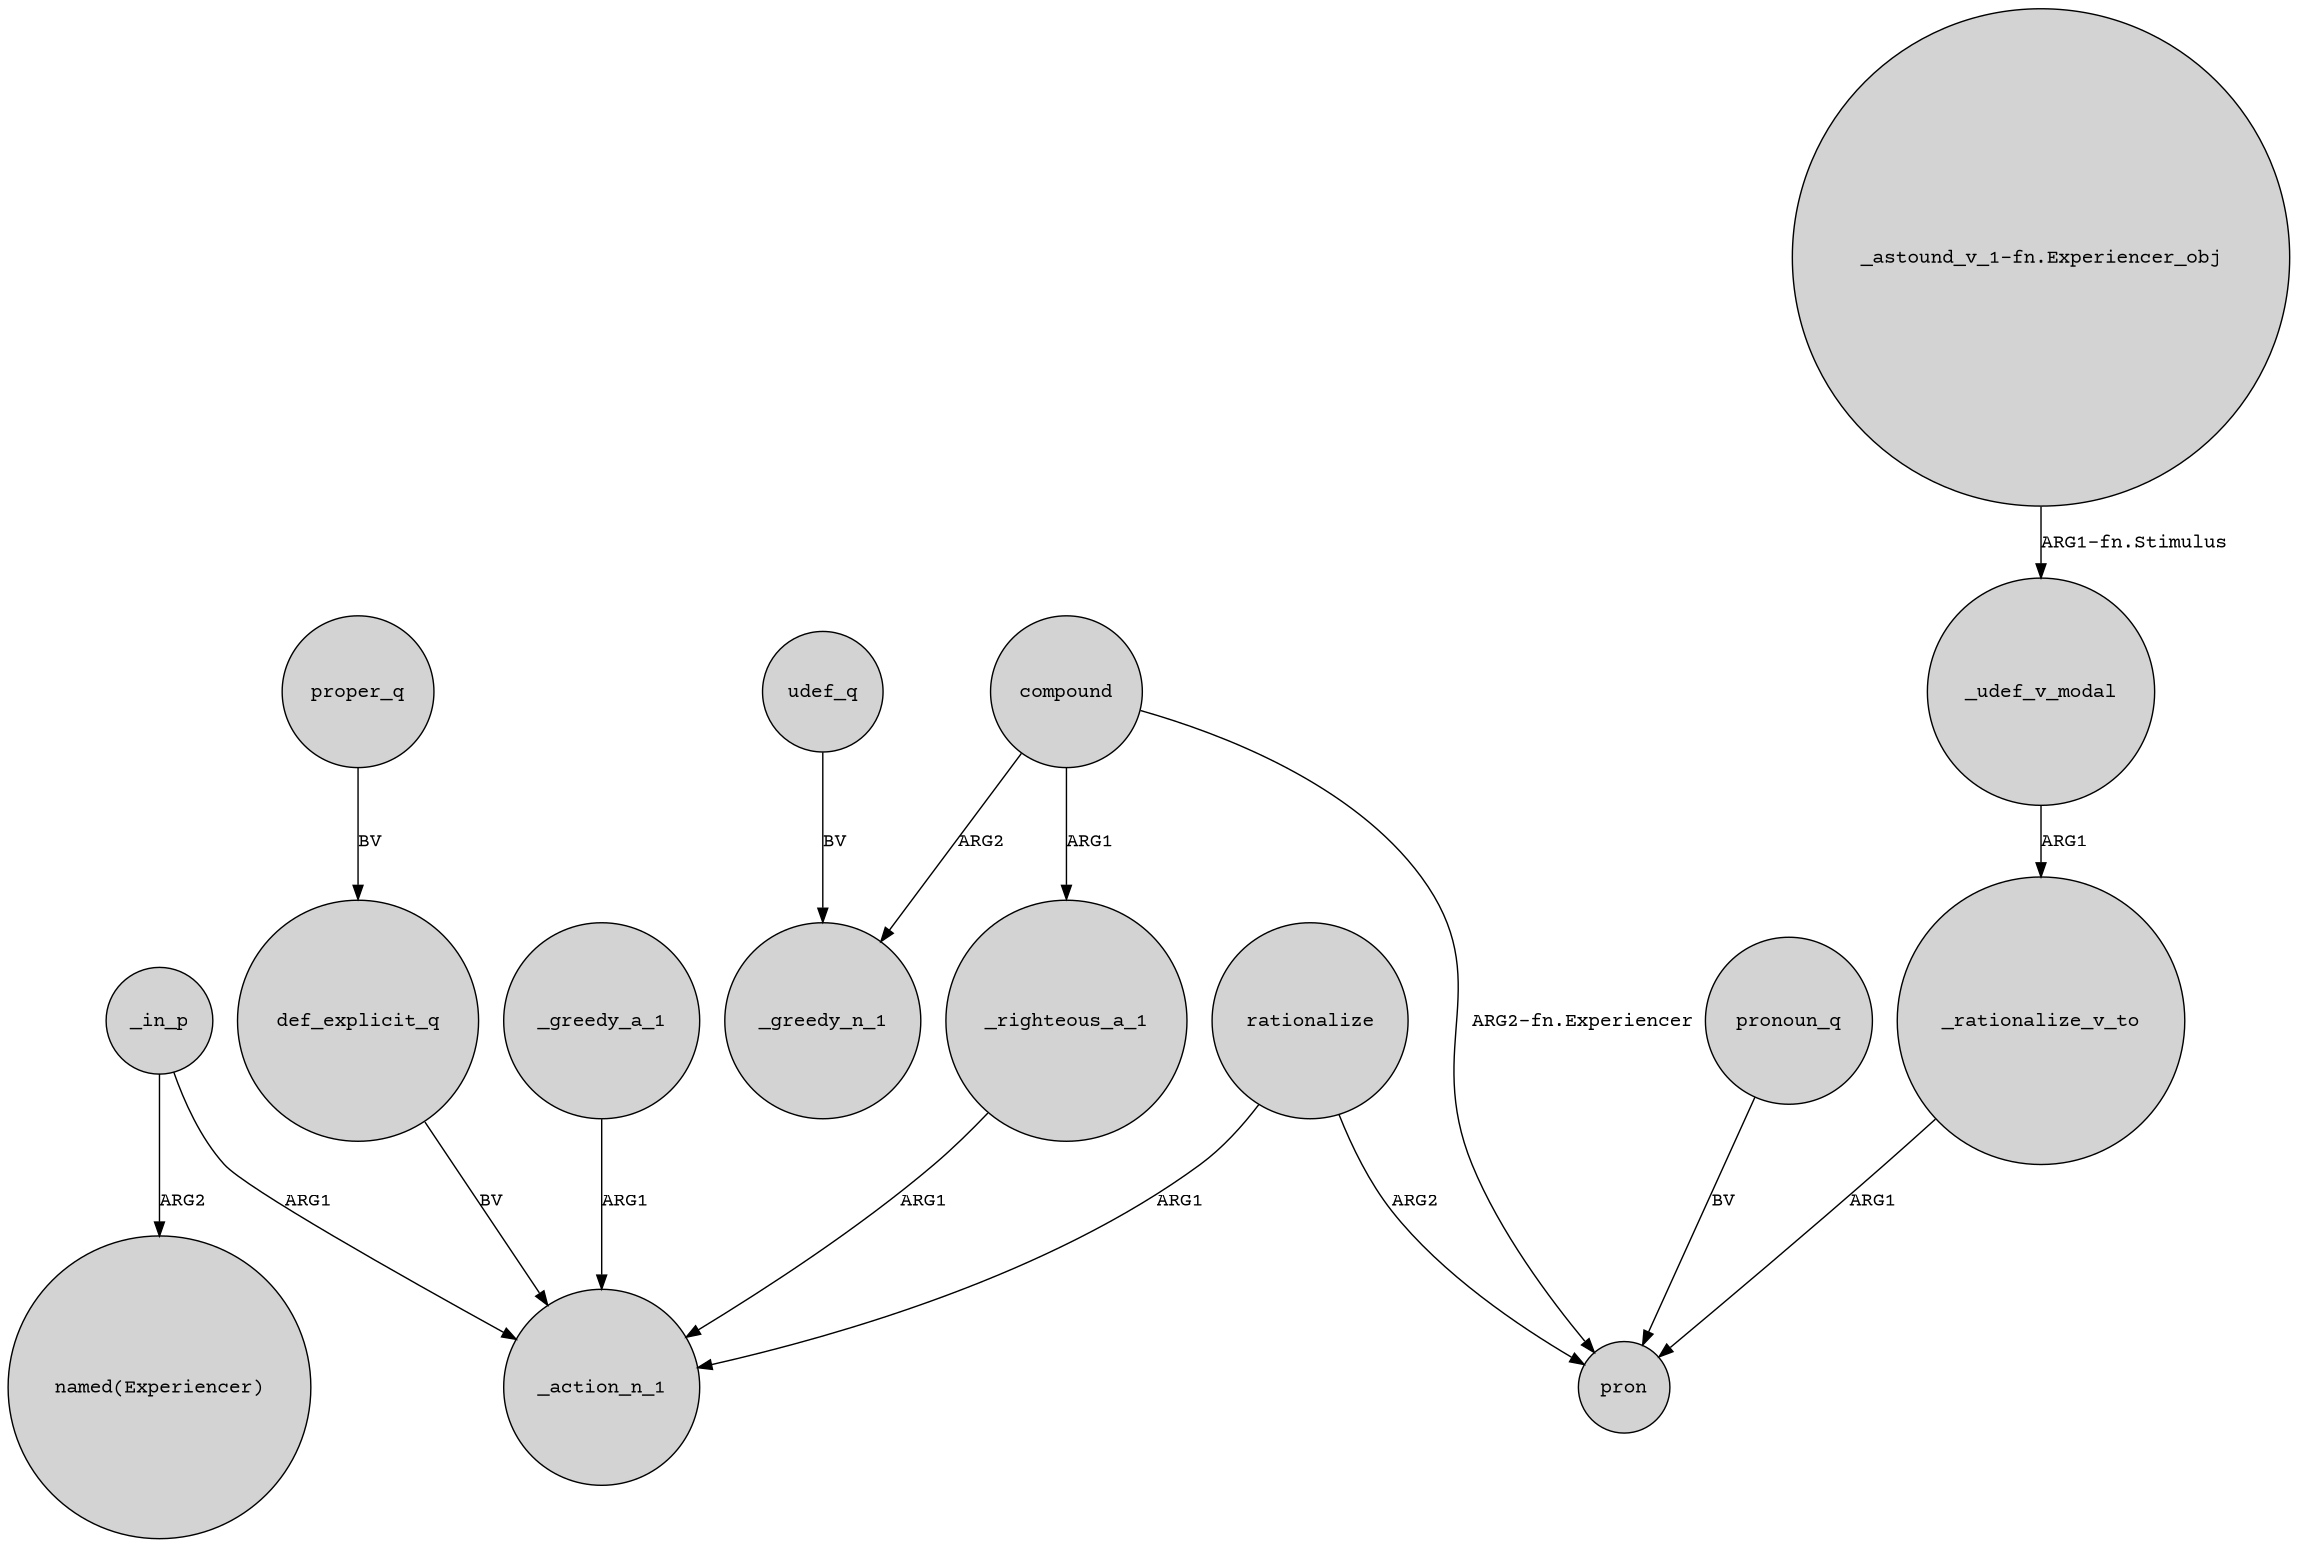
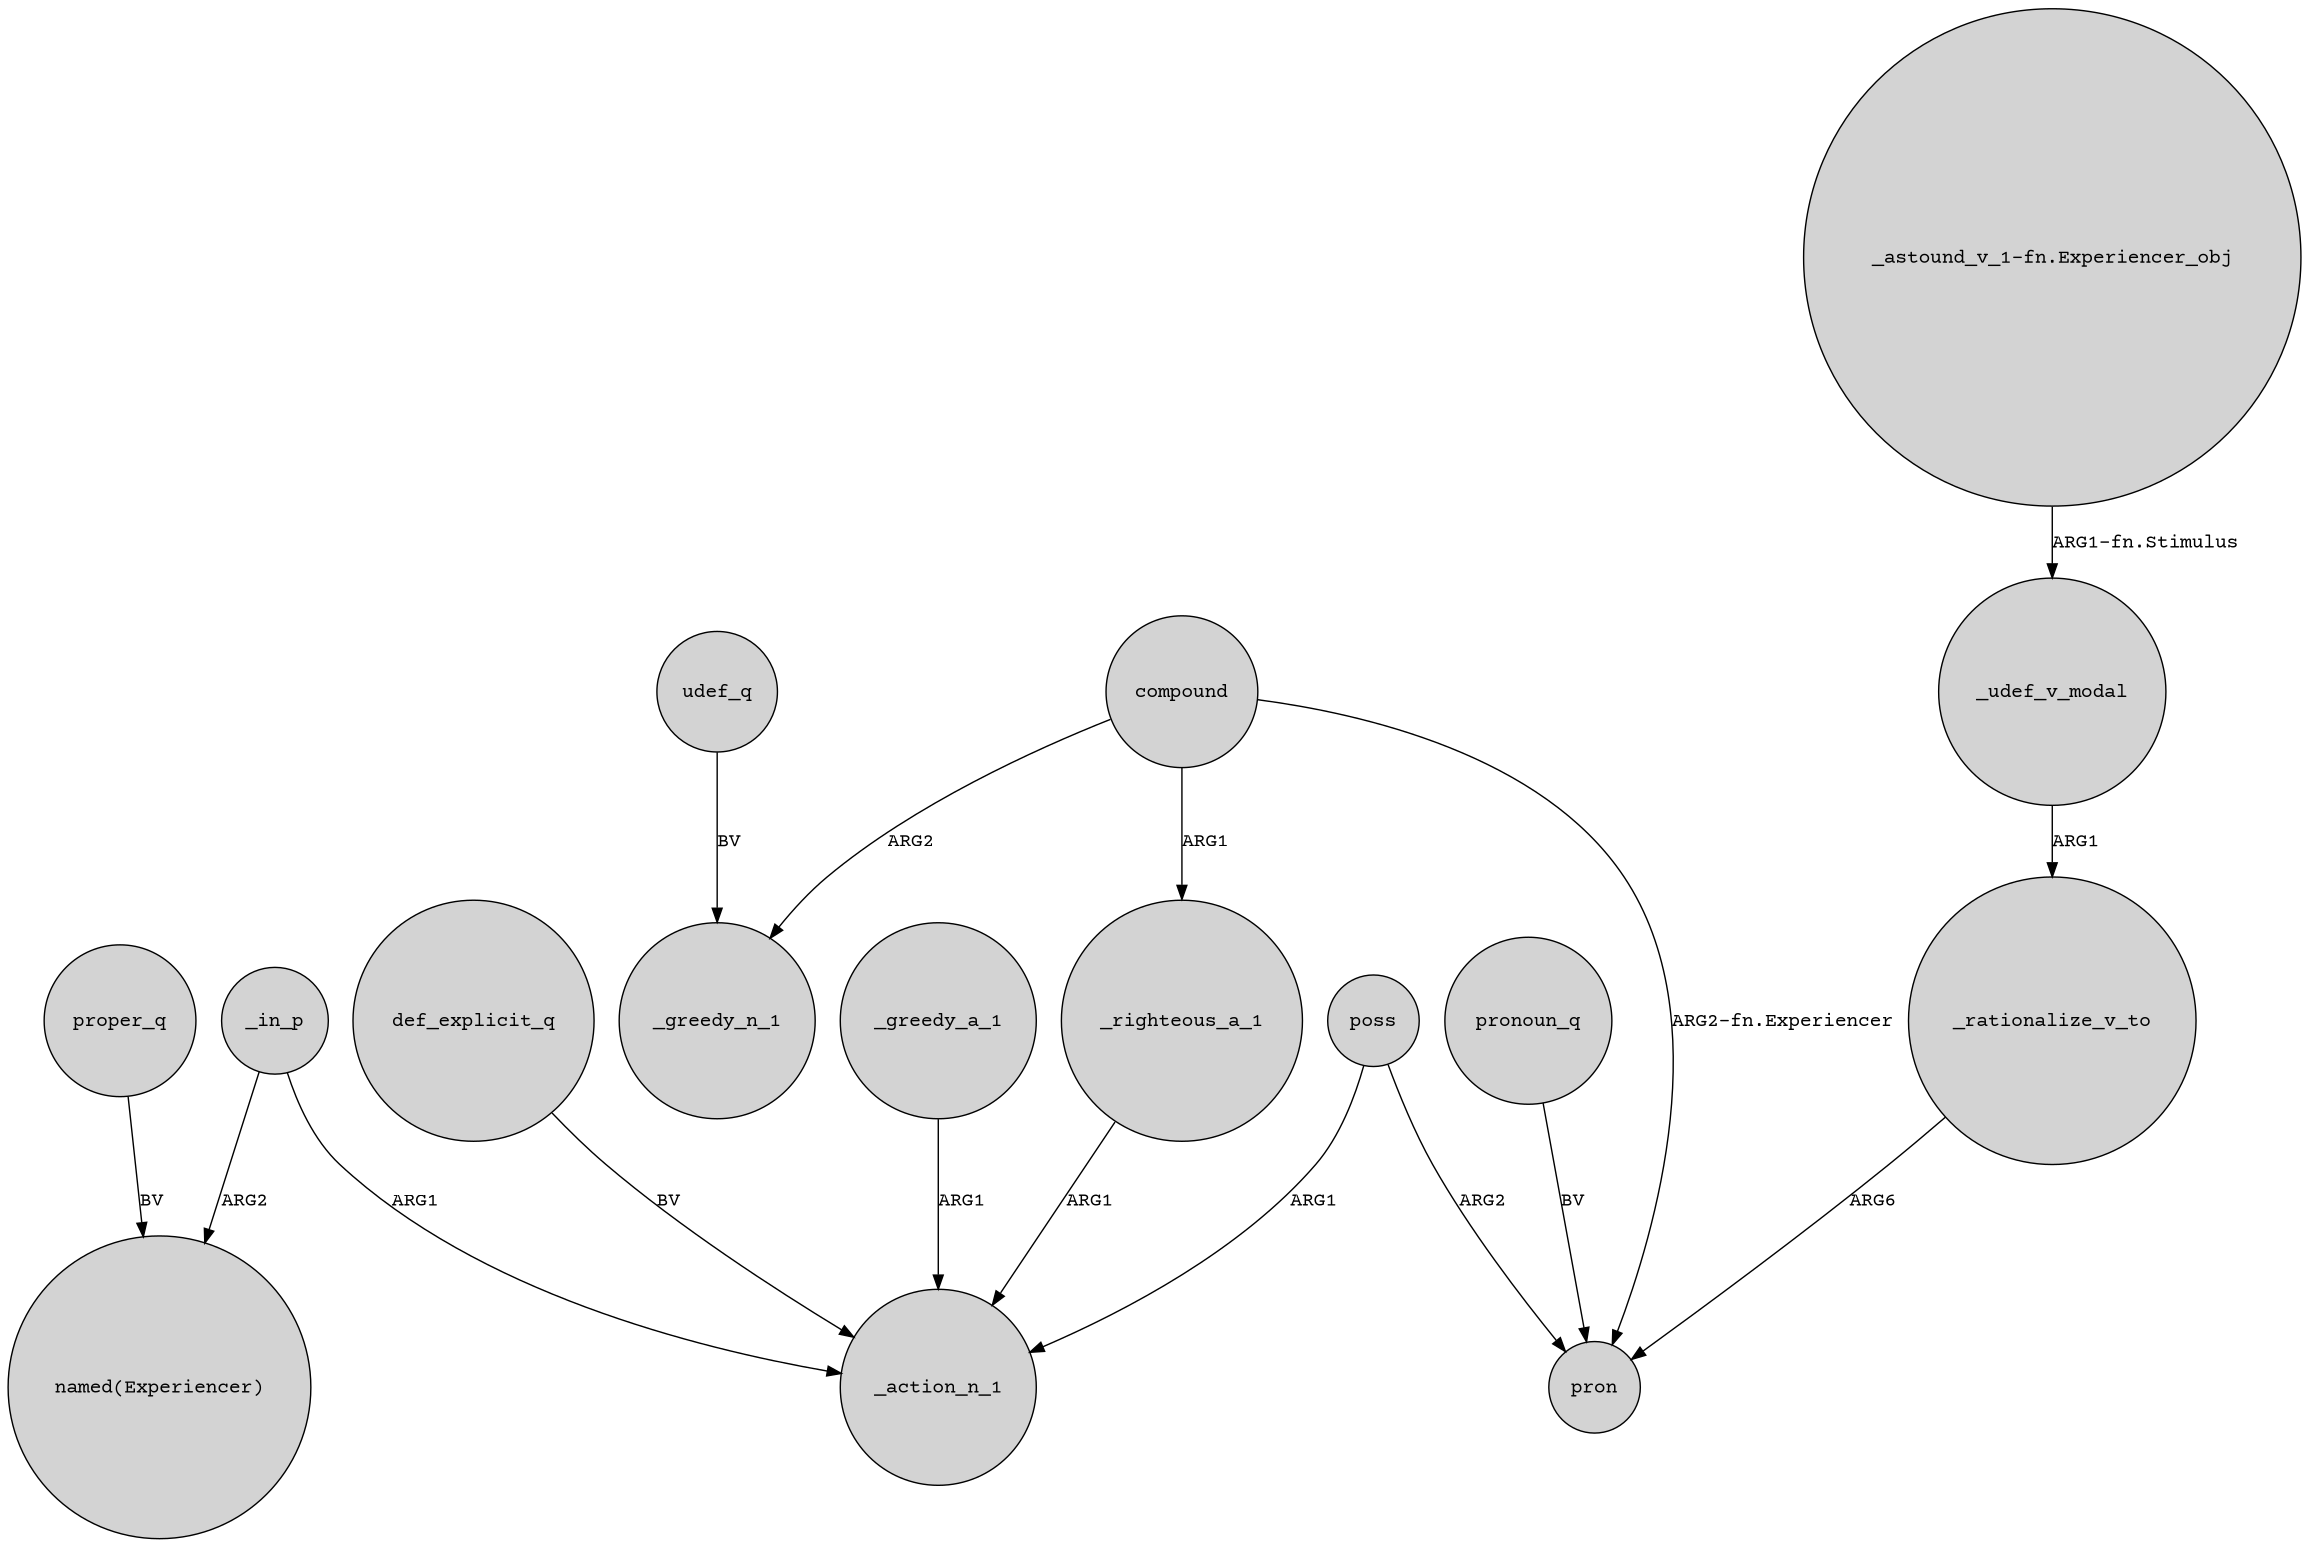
(358, 826) -> (135, 1160)
(1310, 1021) -> (1373, 1021)
(1873, 1200) -> (1873, 1200)
